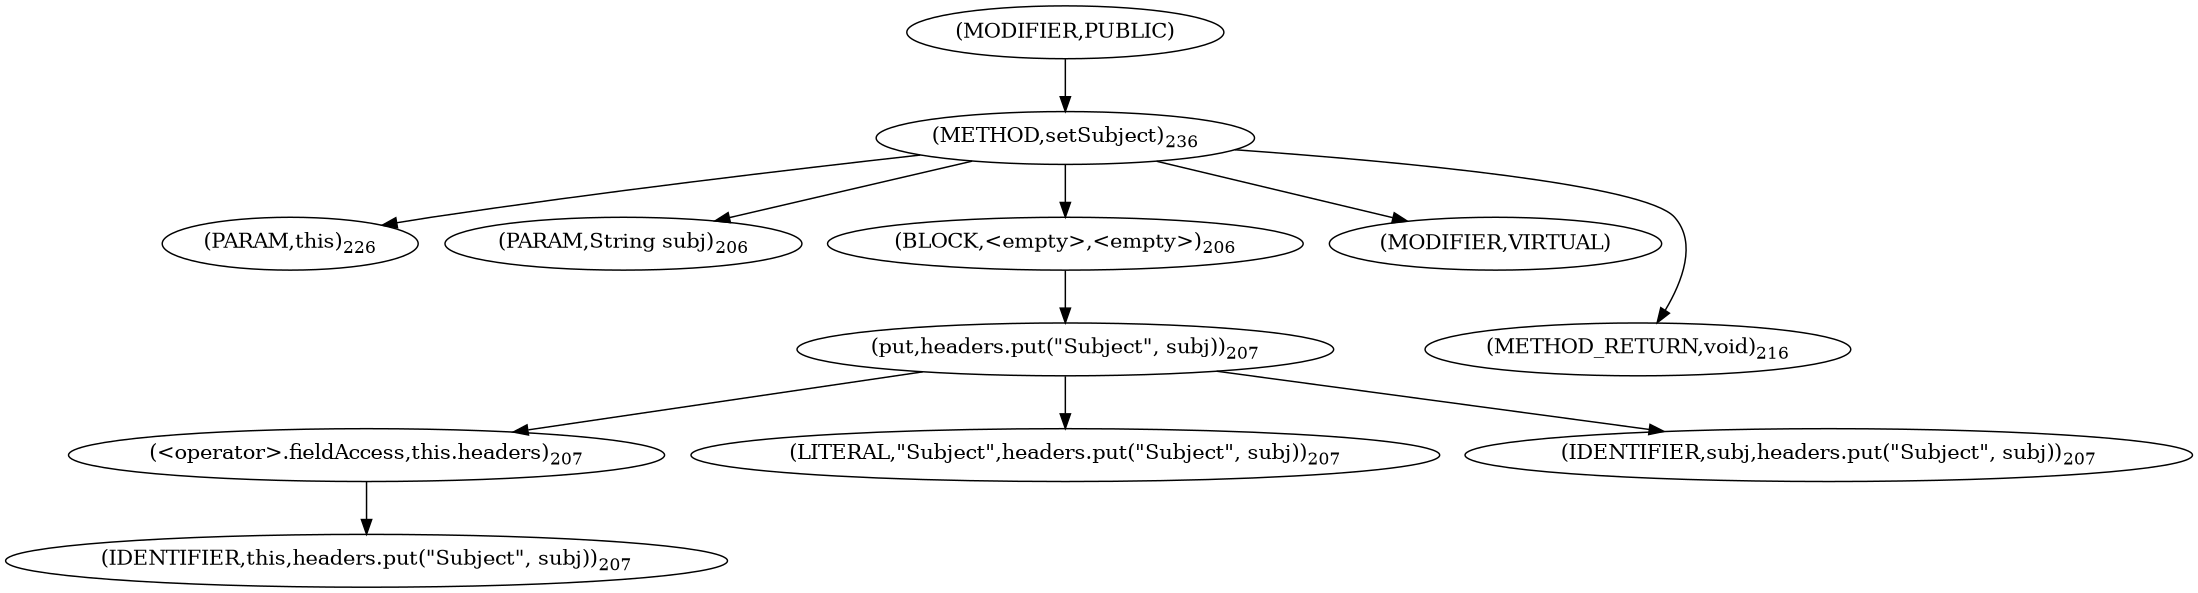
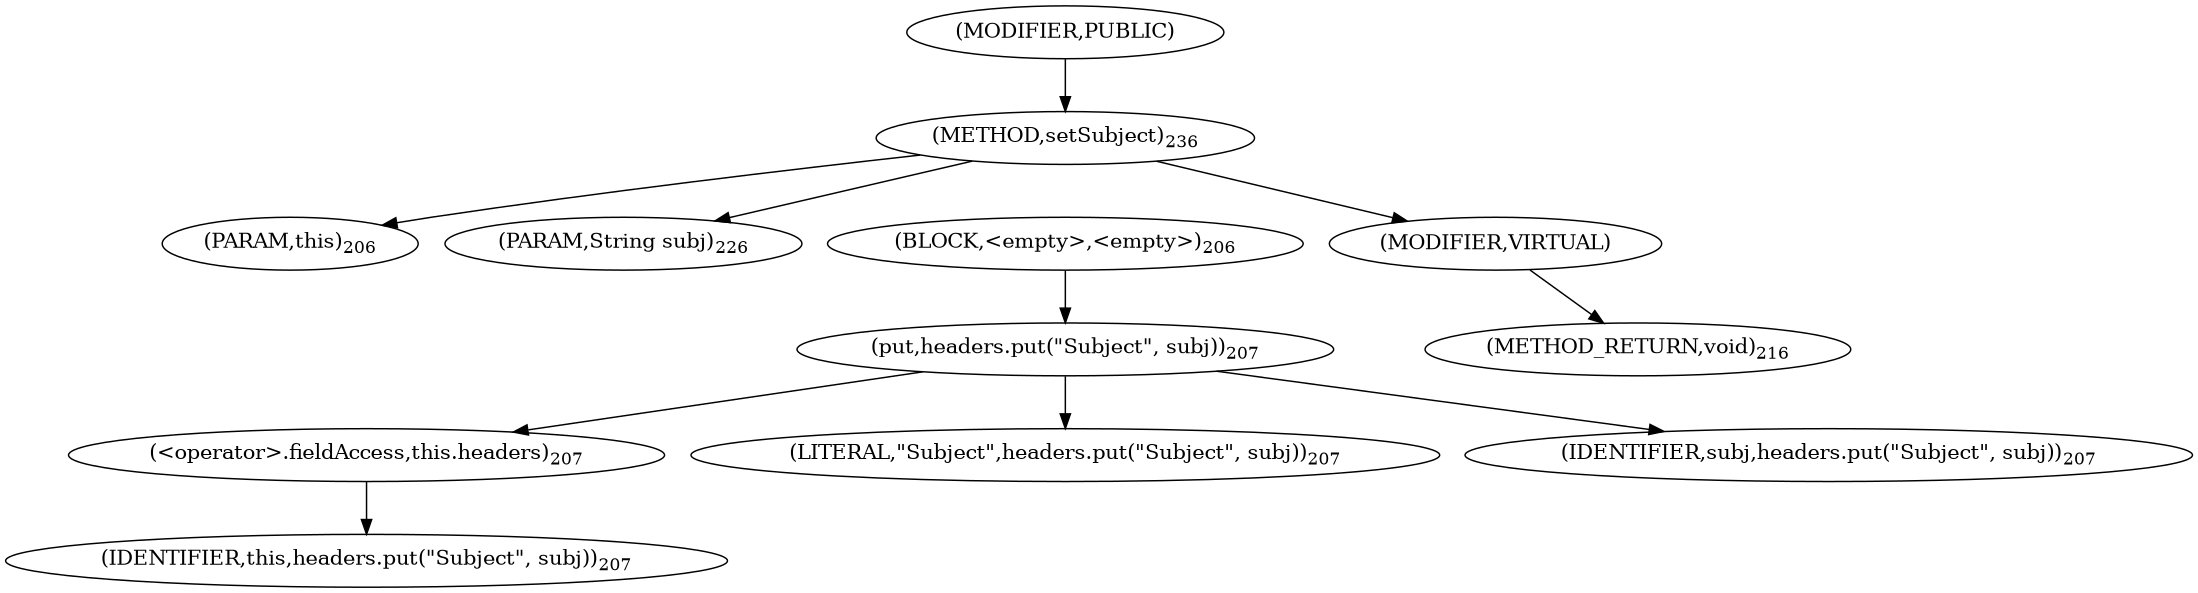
(1507, 176) -> (1561, 292)
(1065, 184) -> none
(360, 241) -> (360, 241)
(732, 241) -> (732, 241)
